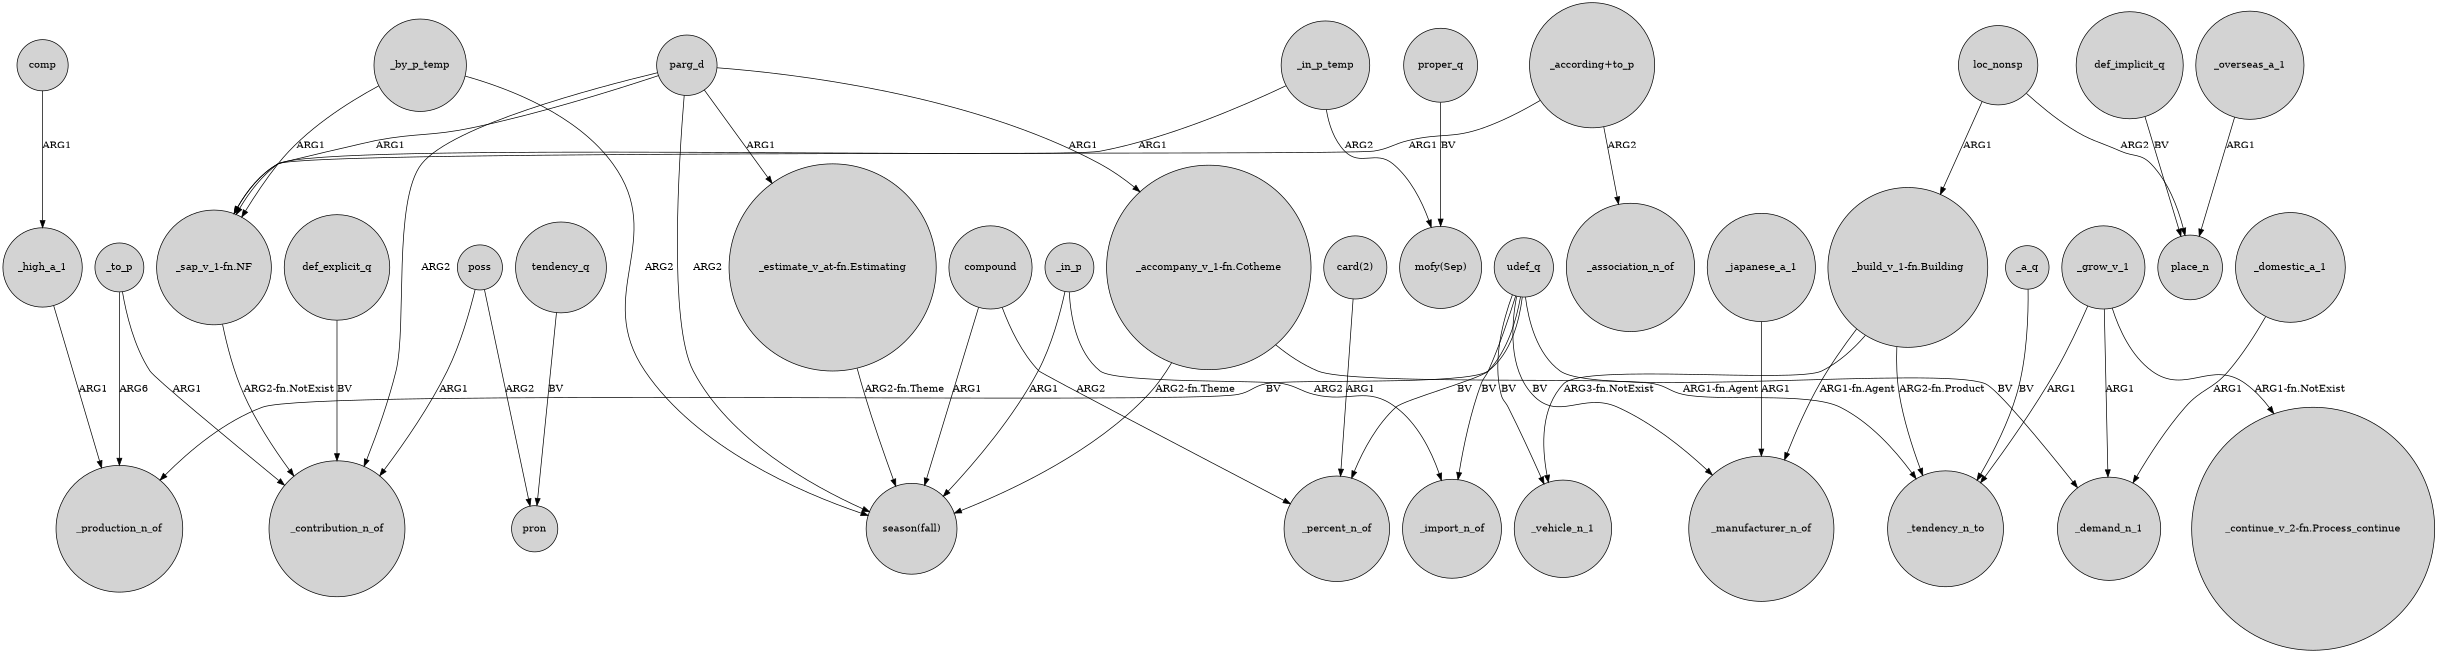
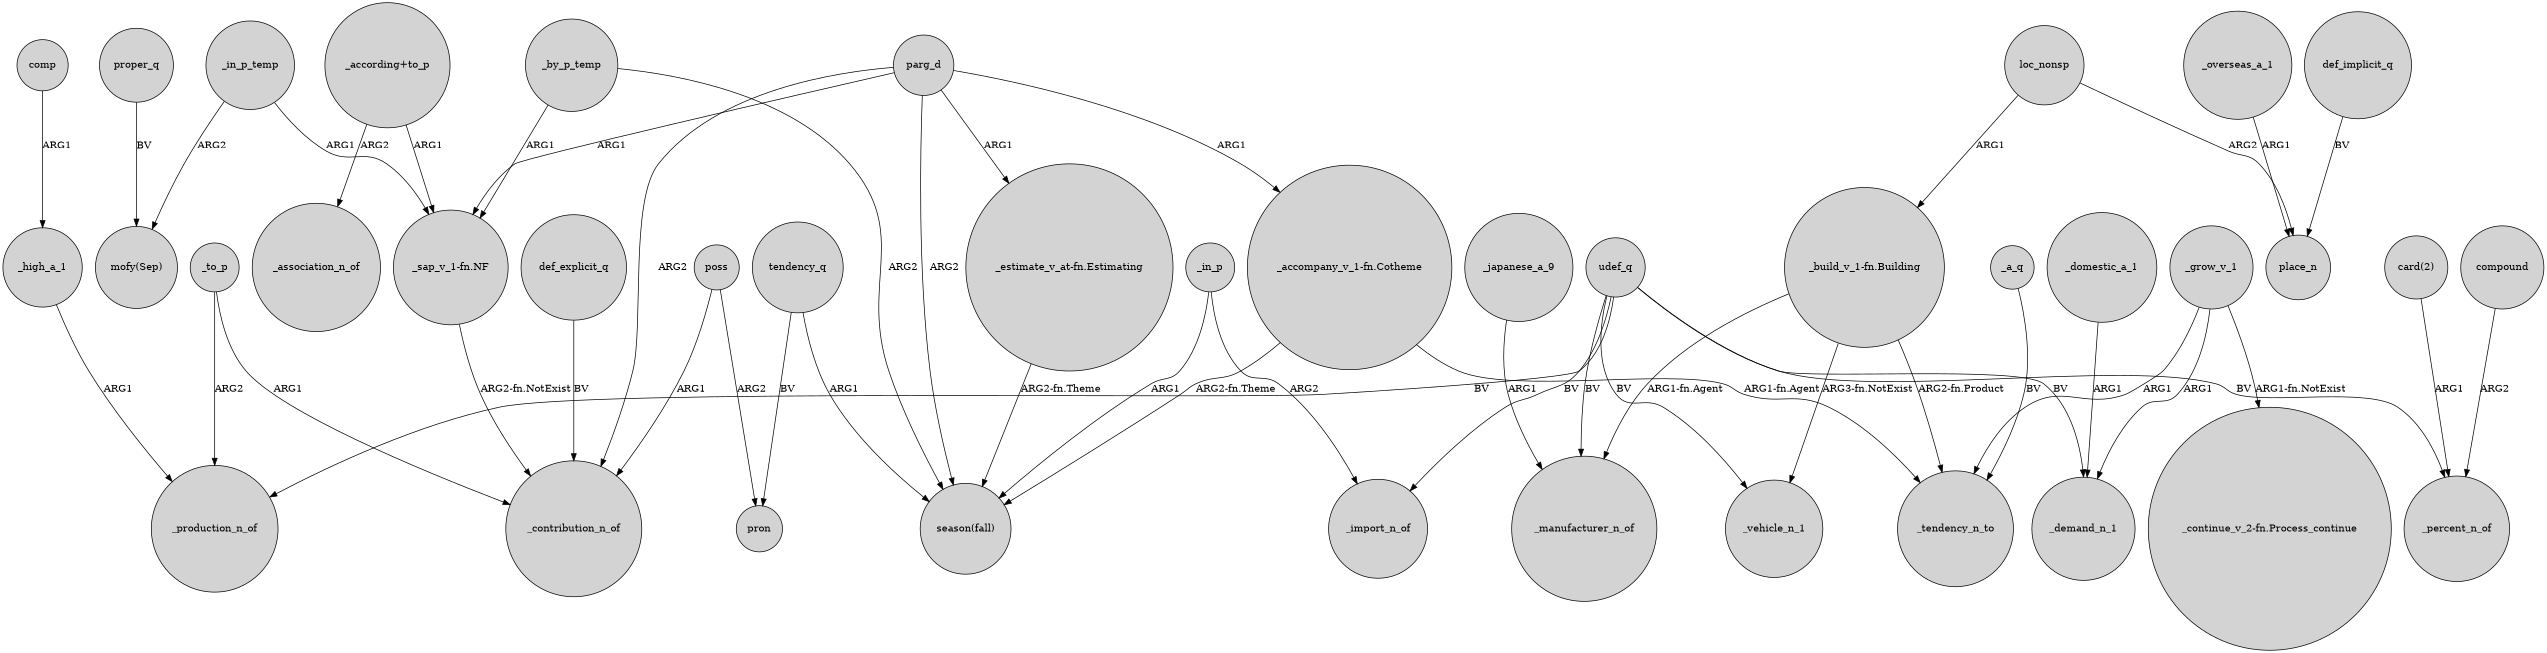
(1761, 267) -> (1519, 267)
(134, 389) -> (229, 389)
(953, 393) -> (844, 417)
